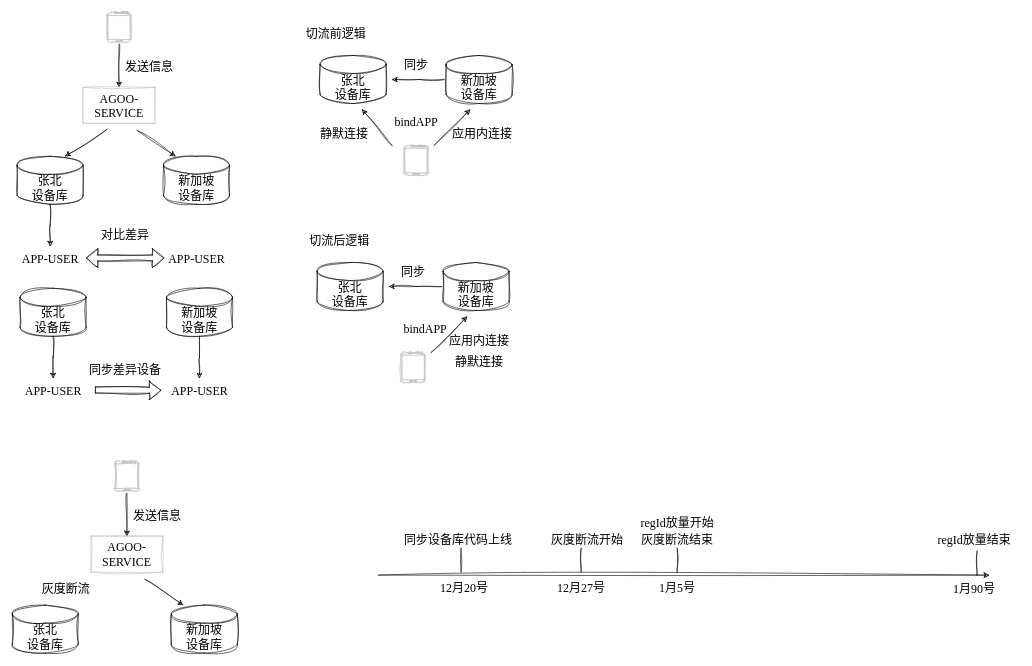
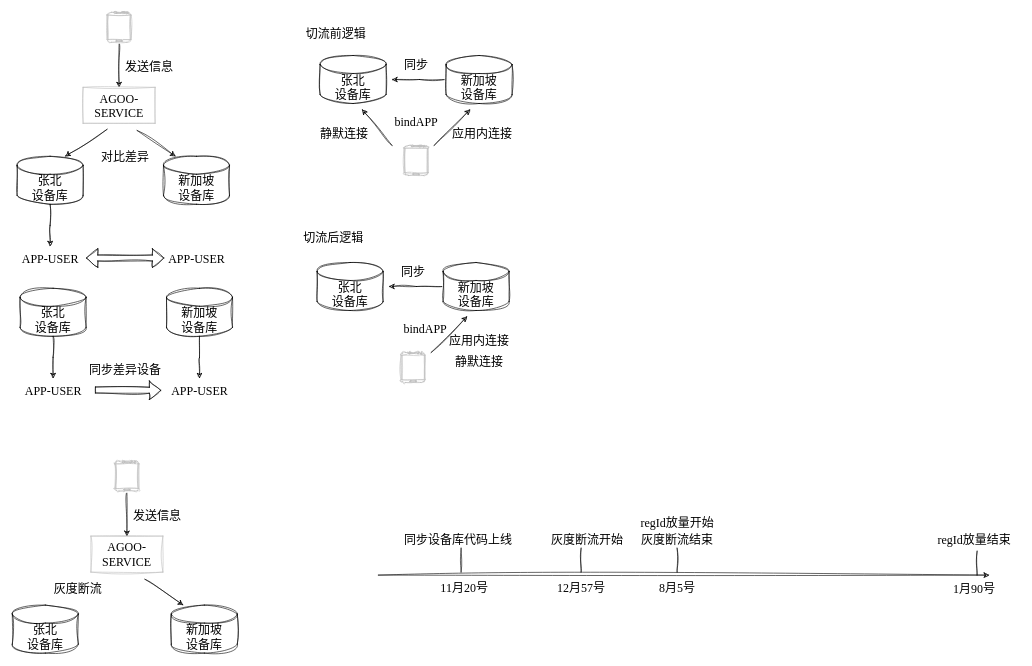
(125, 234) -> (125, 156)
(339, 240) -> (333, 237)
(464, 587) -> (464, 587)
(581, 587) -> (581, 587)
(677, 587) -> (677, 587)
(66, 588) -> (78, 588)
